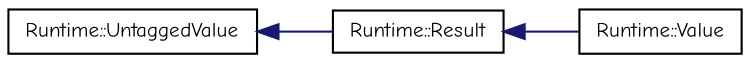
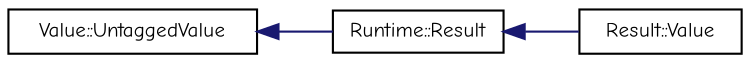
(133, 32) -> (133, 32)
(661, 32) -> (661, 32)
